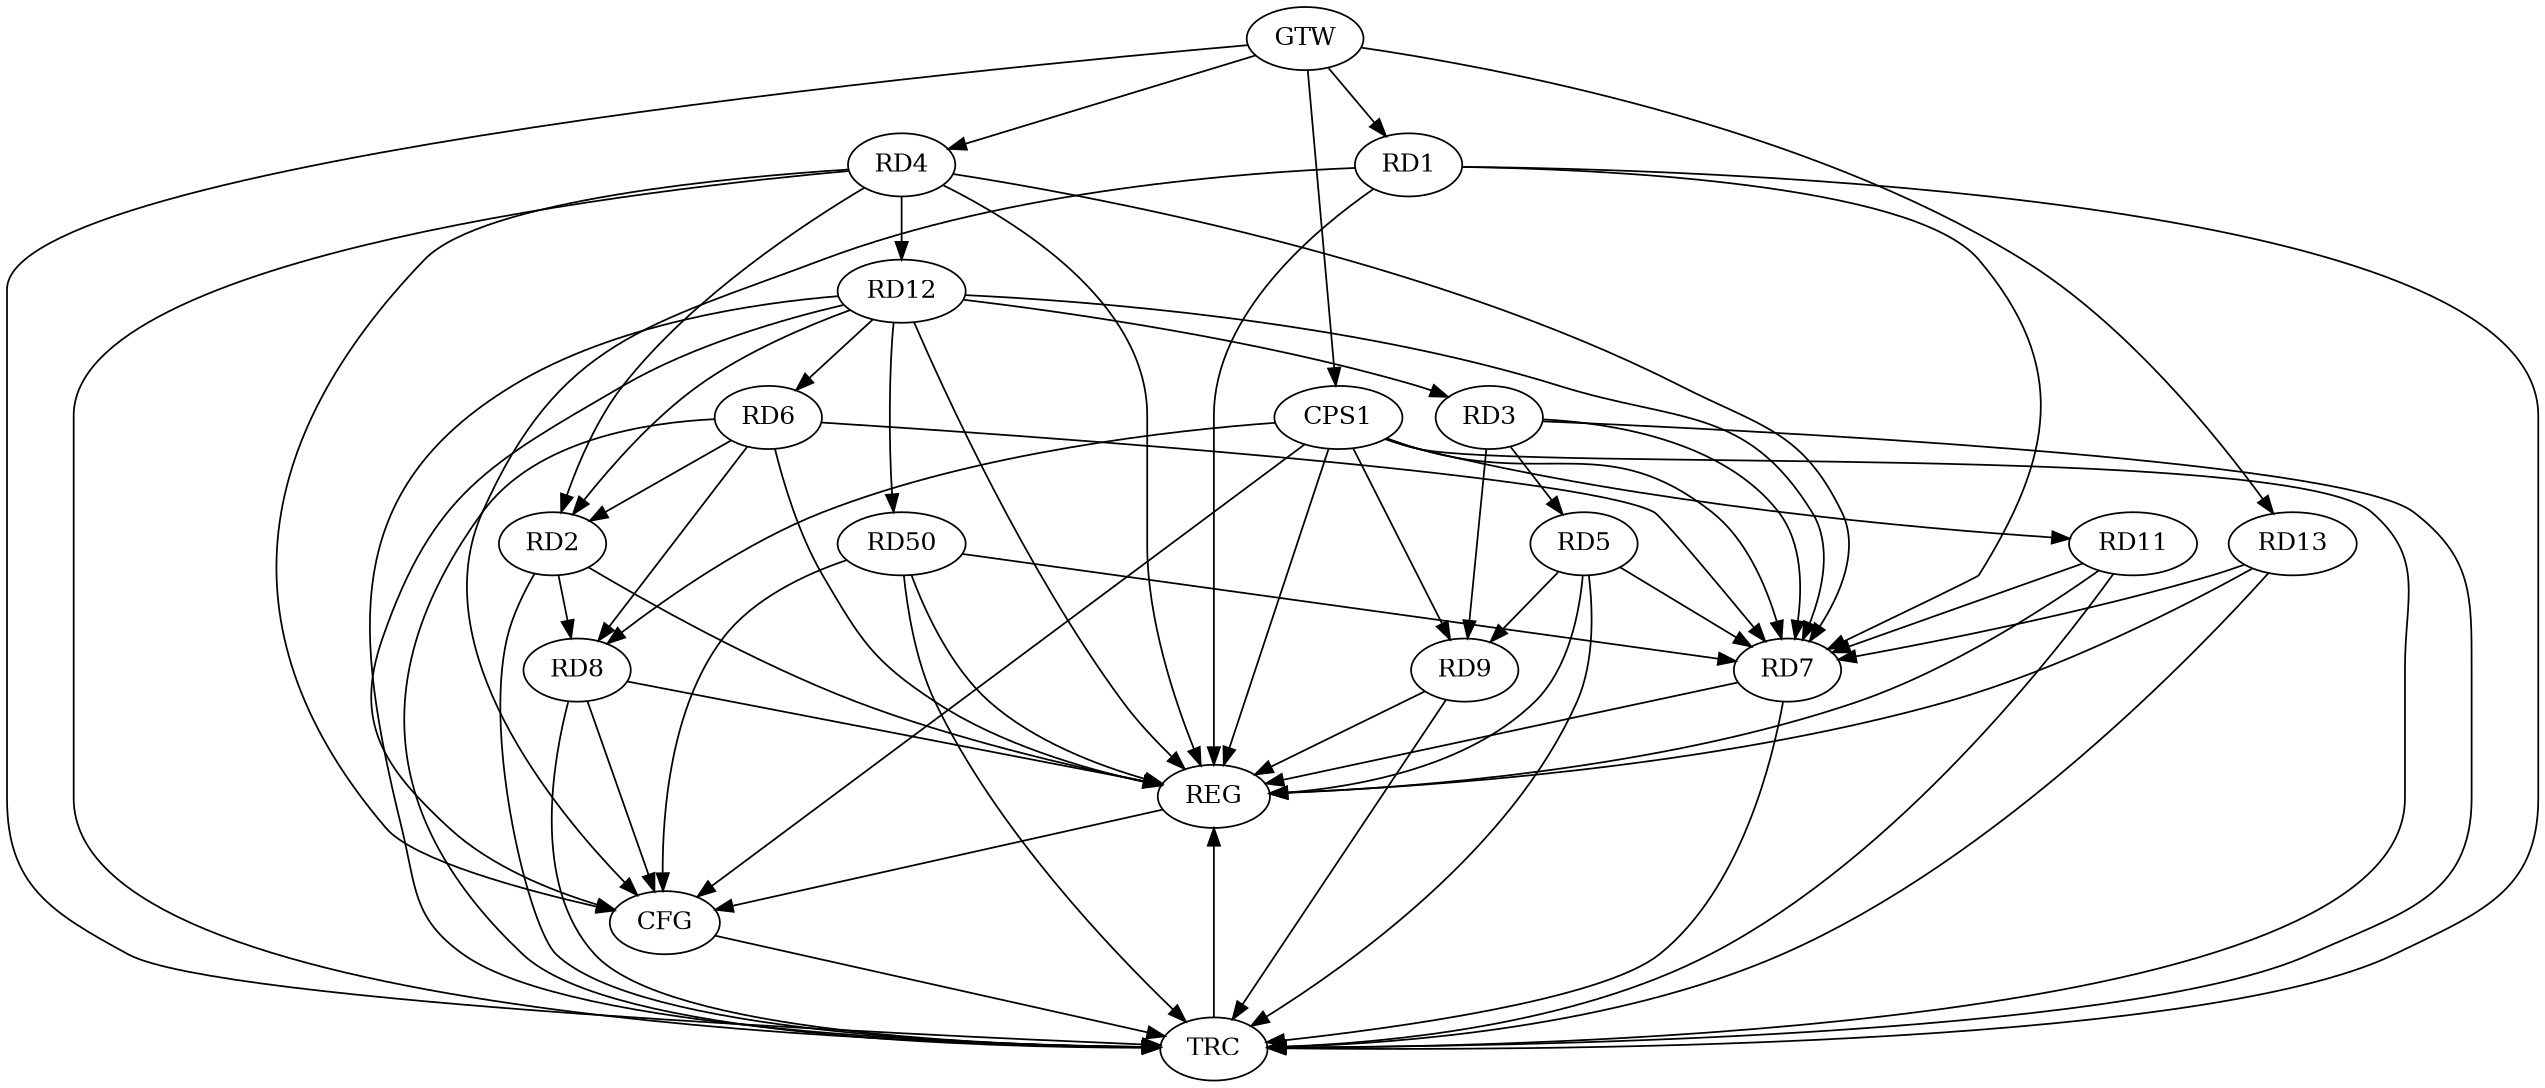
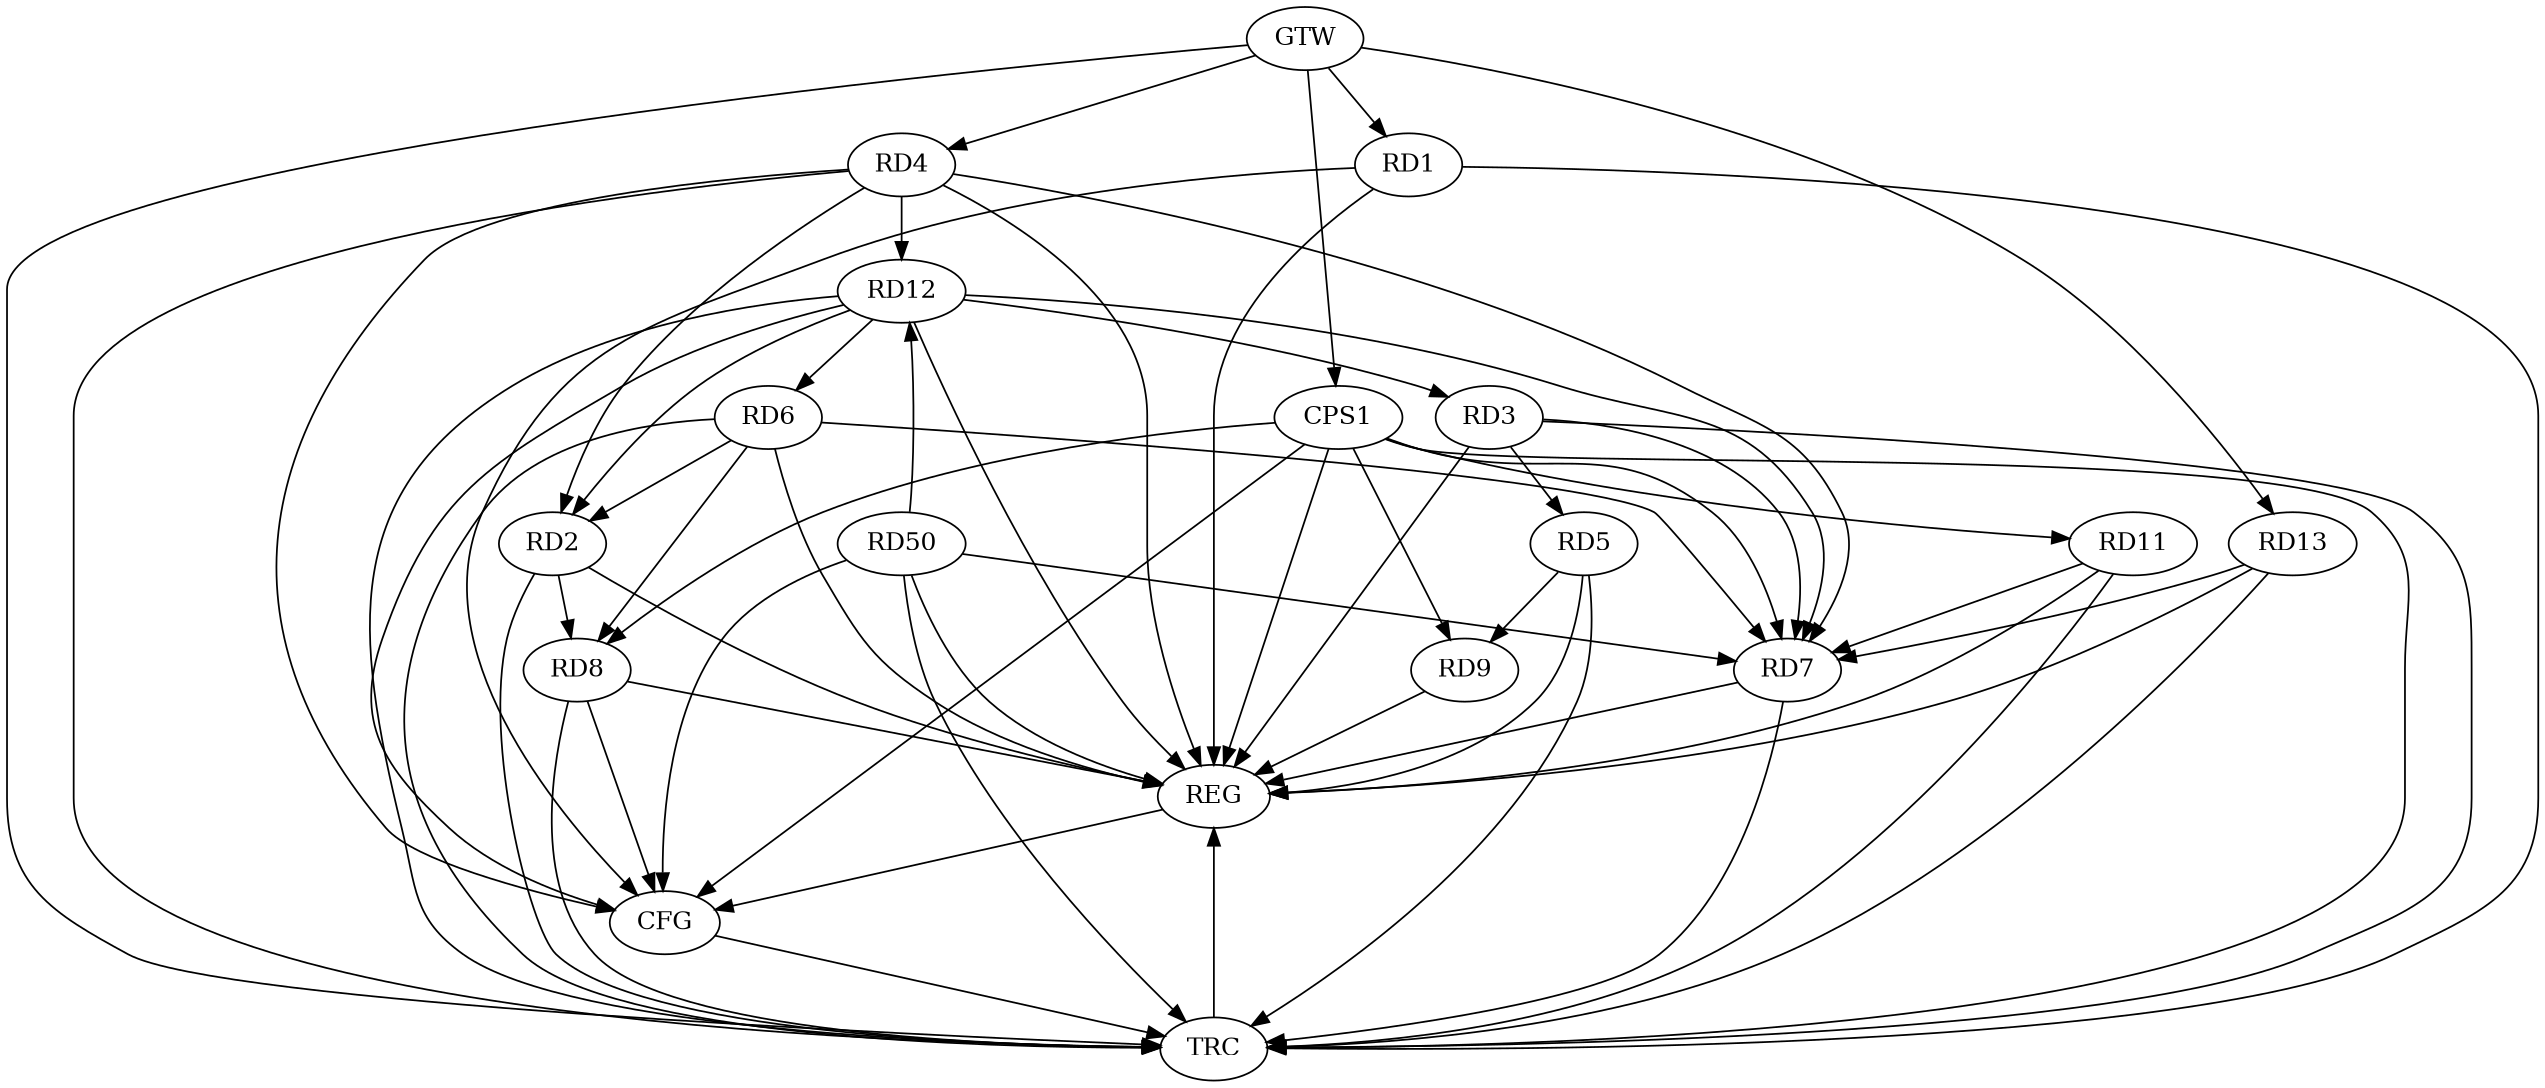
(1964, 249) -> none
(890, 408) -> (913, 418)
(1478, 535) -> (1363, 592)
(1678, 602) -> none
(1344, 852) -> none
